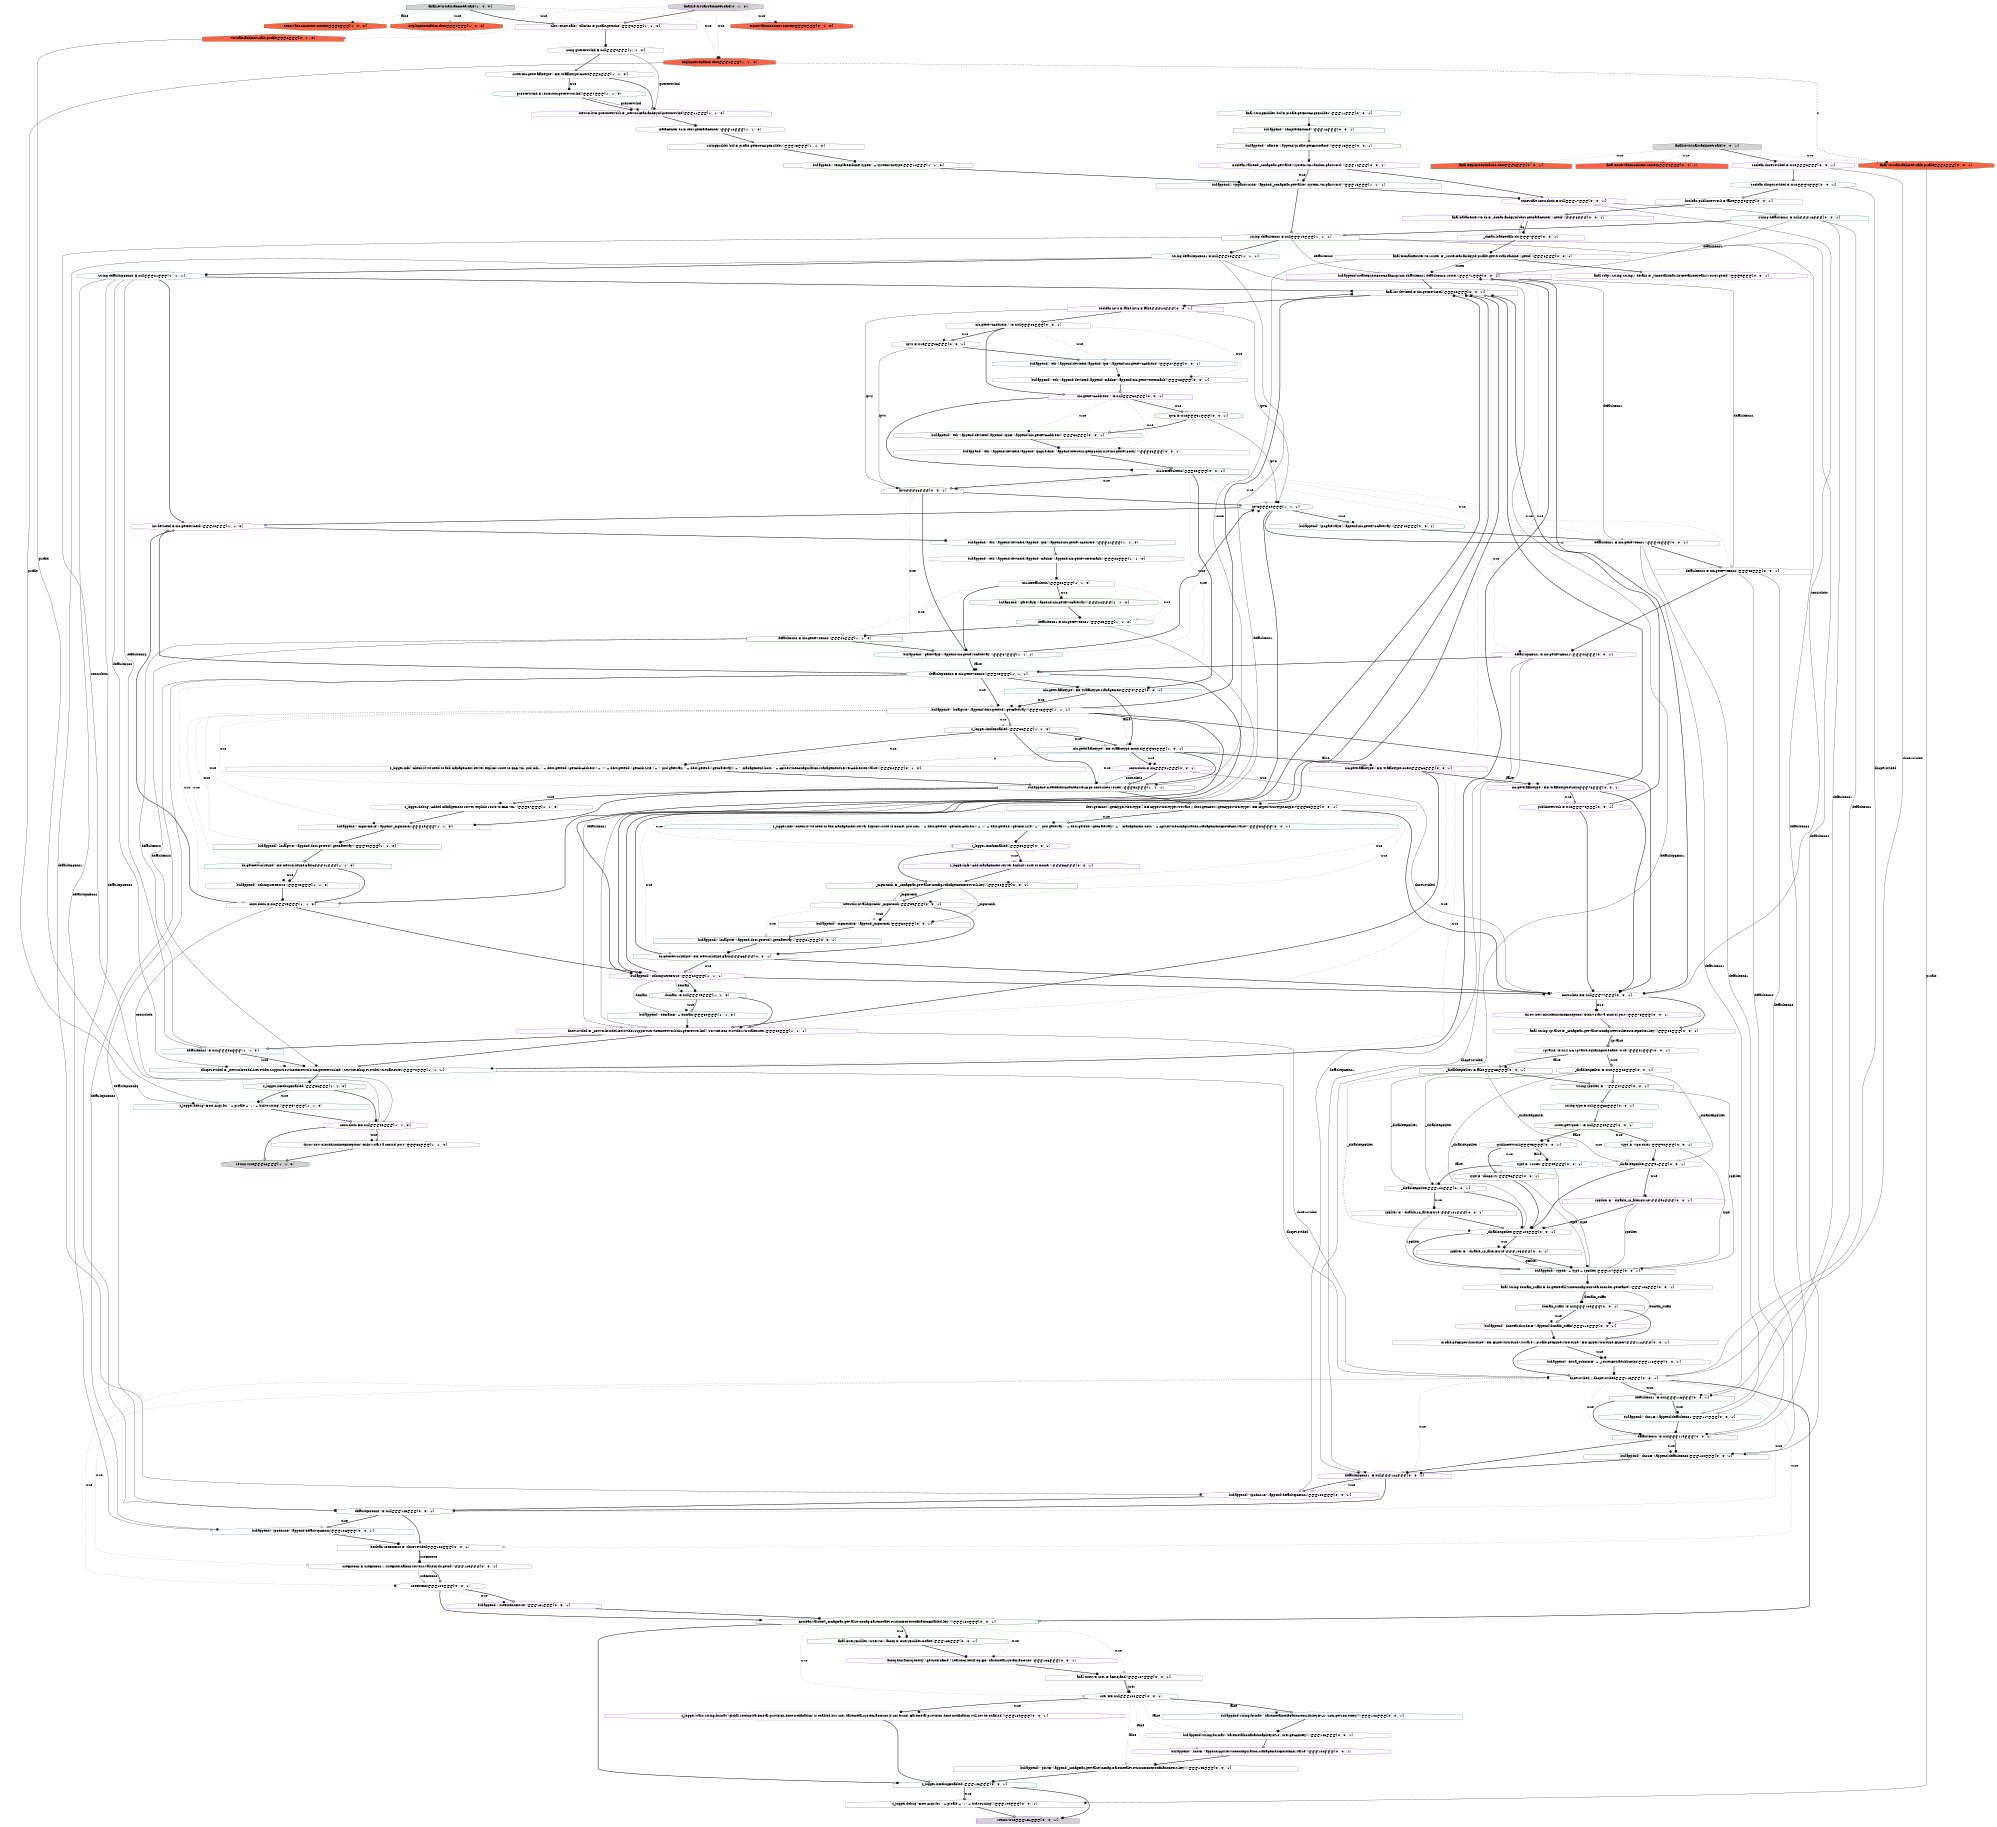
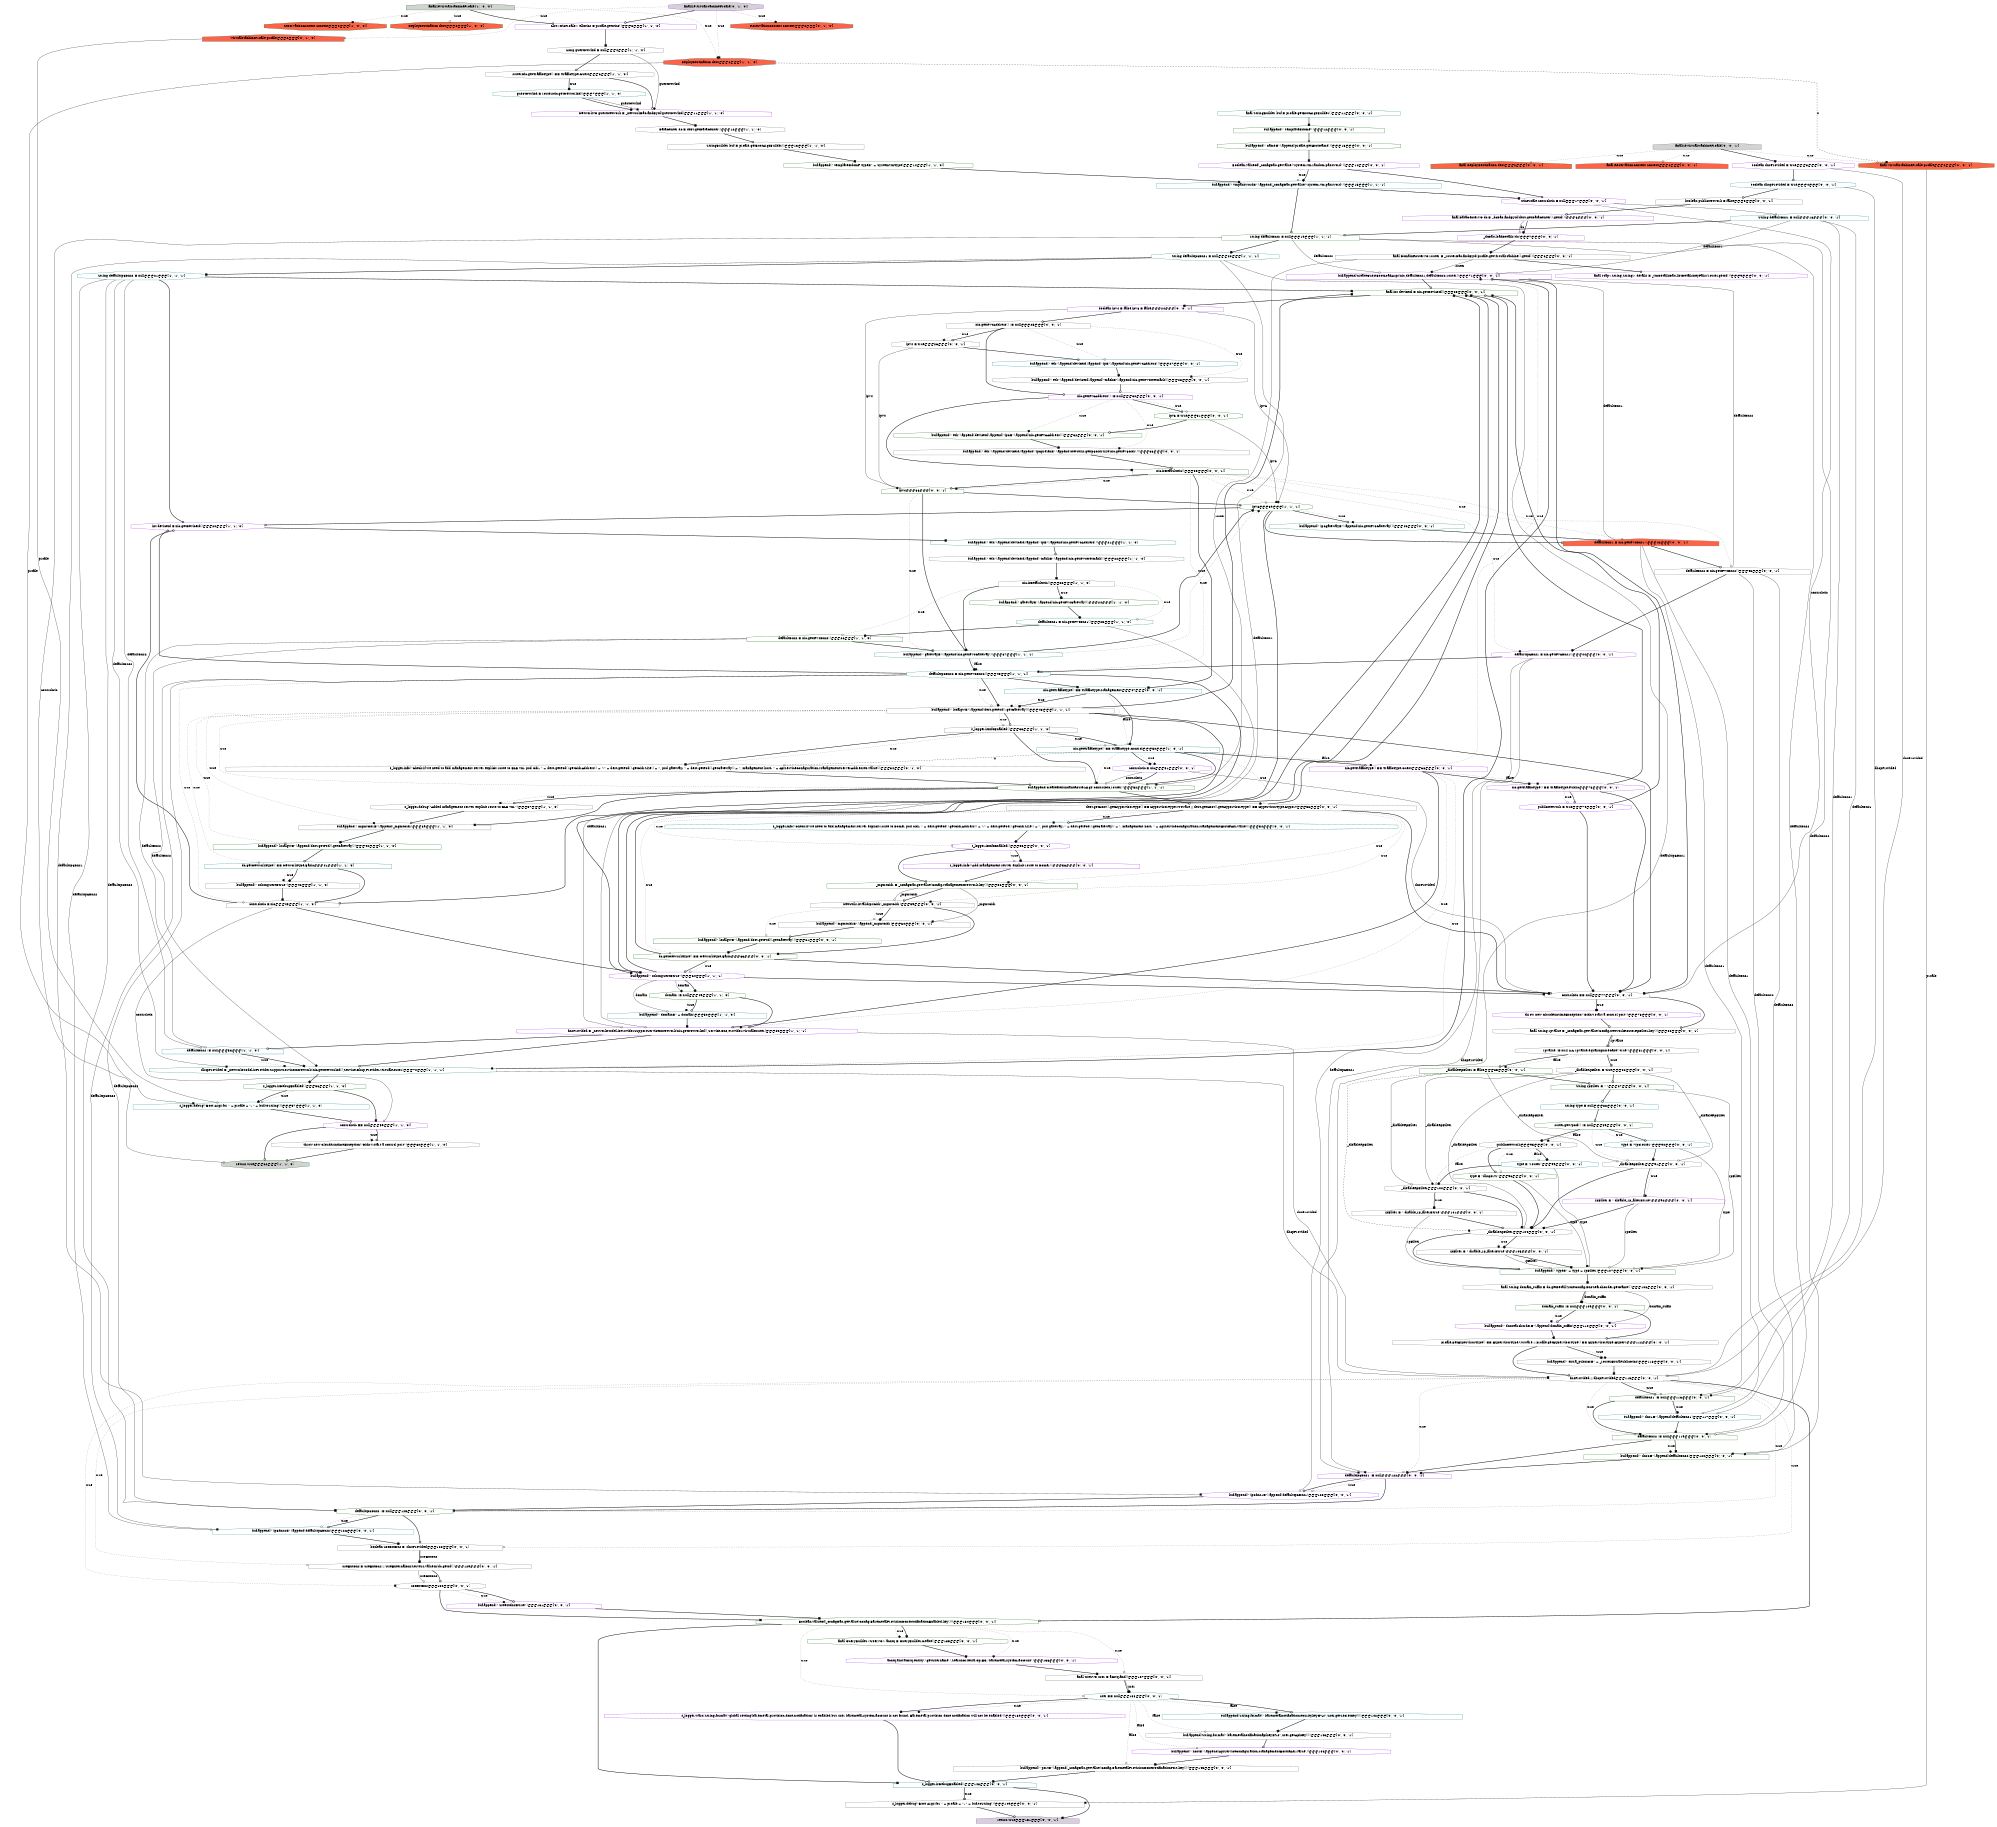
(405, 16) -> (405, 16)
(92, 253) -> (118, 240)
(1641, 543) -> (1641, 543)
